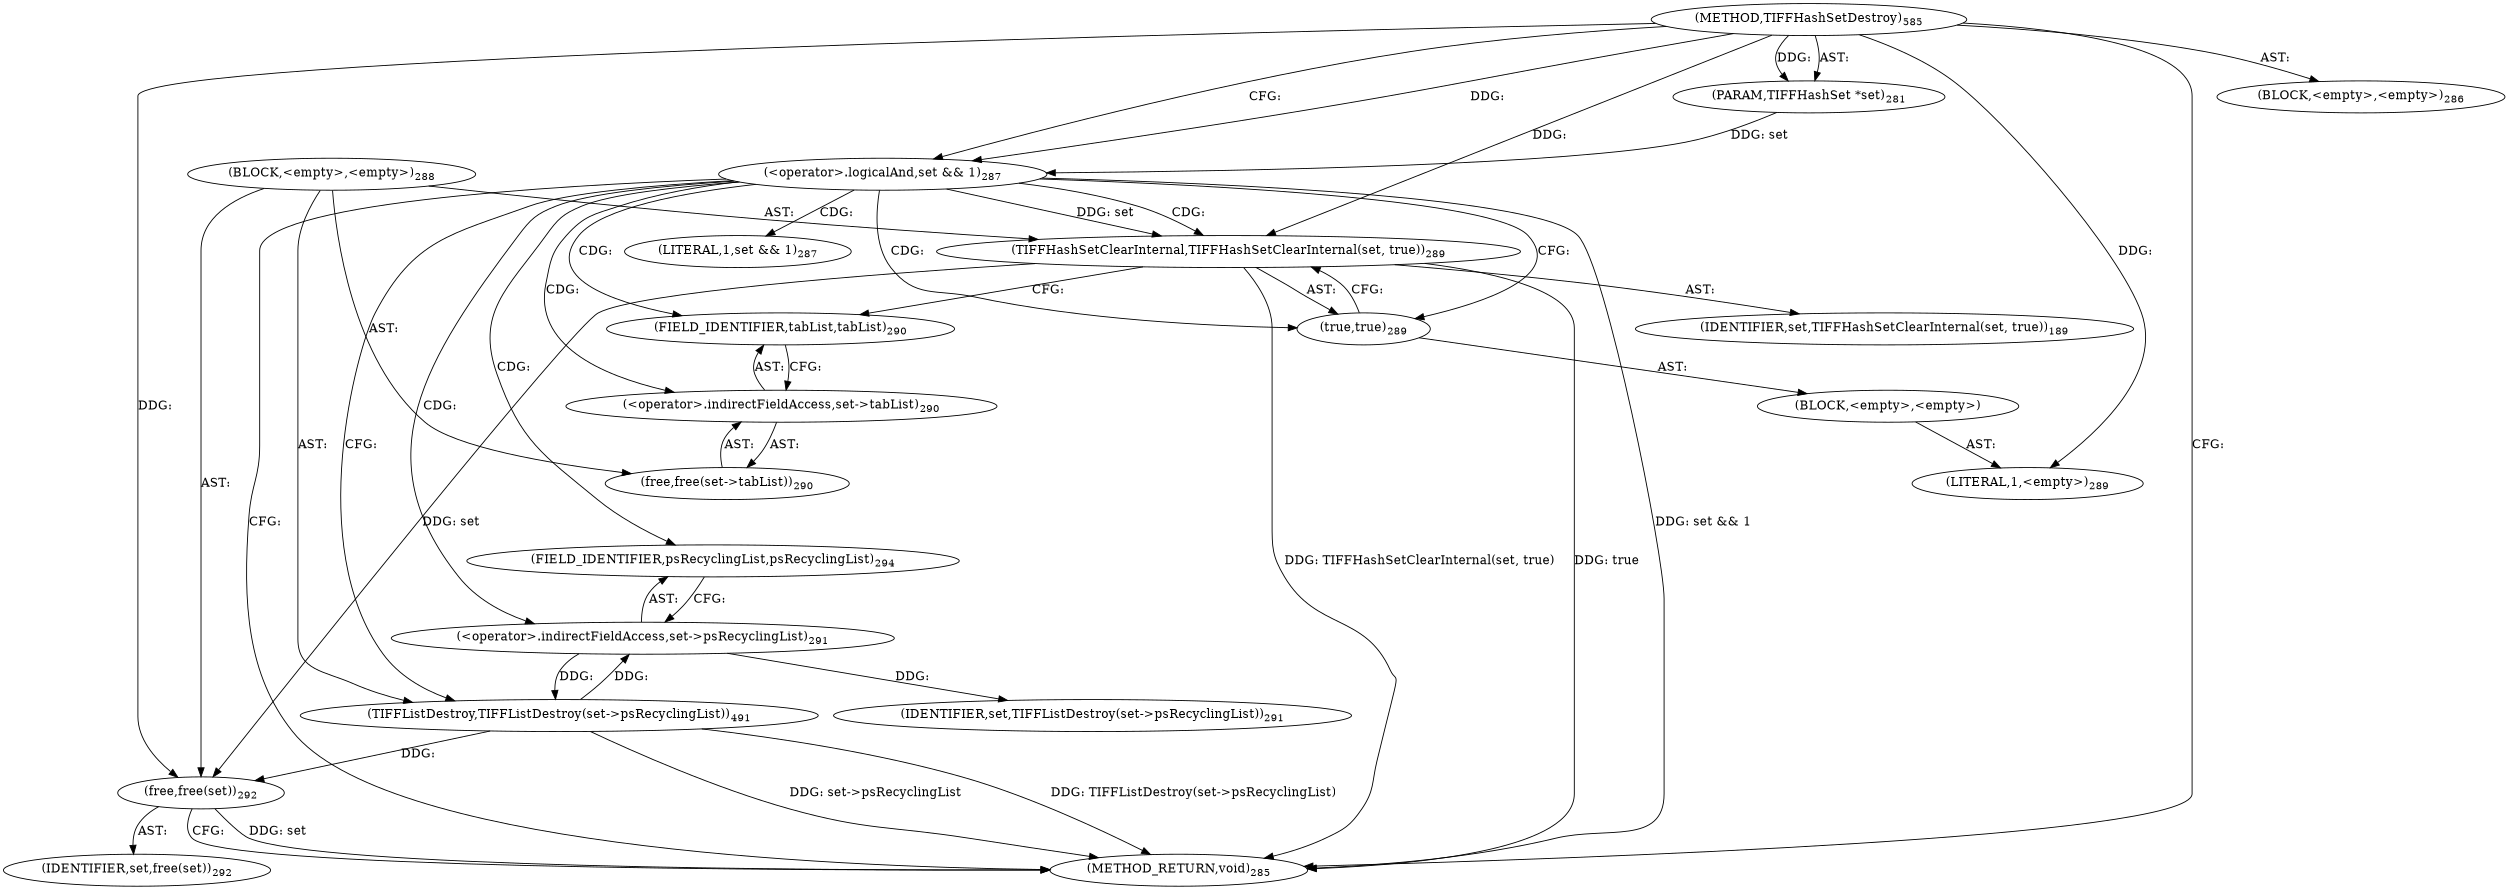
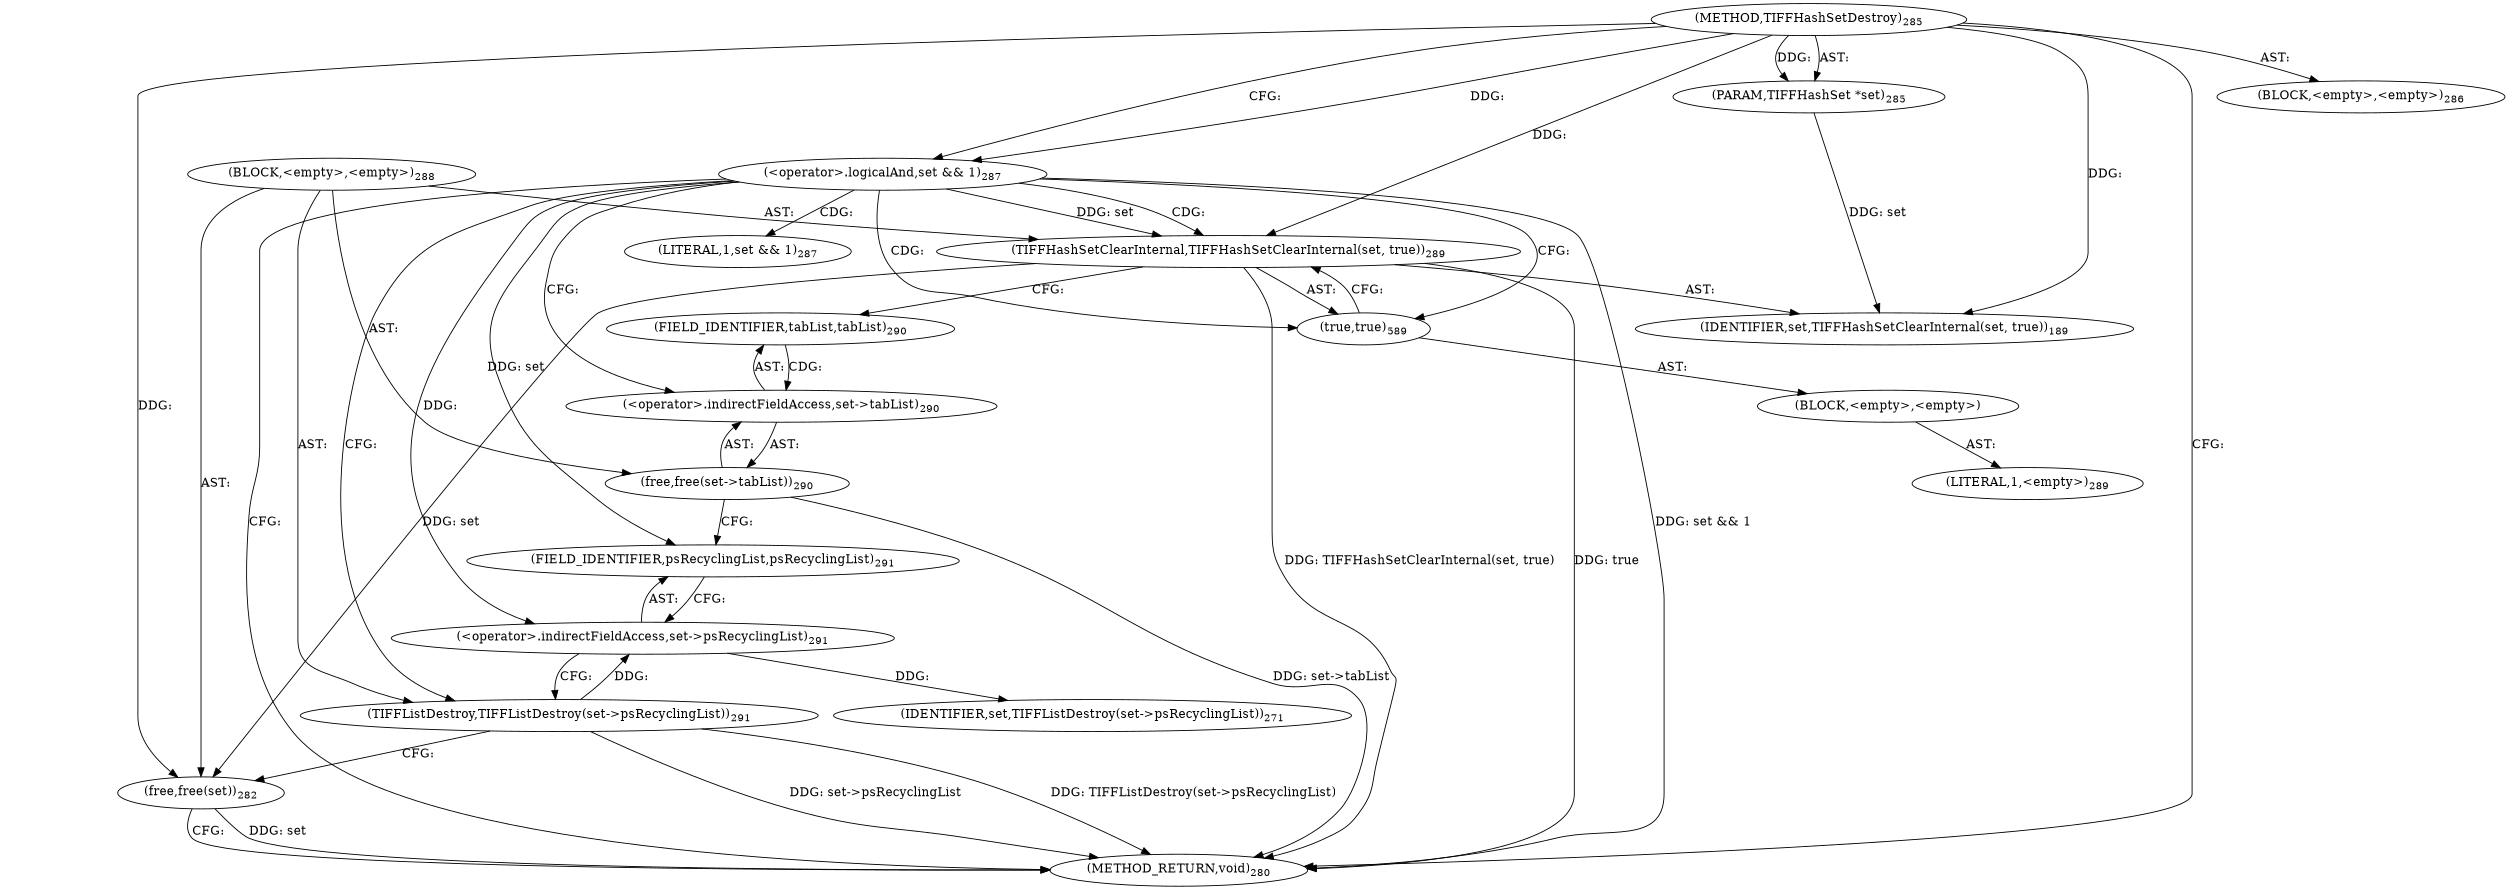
(1913, 18) -> (1913, 18)
(1896, 96) -> (1896, 96)
(1419, 165) -> (1845, 209)
(2083, 218) -> (2088, 156)
(594, 224) -> none
(565, 290) -> (565, 290)
(1397, 328) -> (1397, 328)
(516, 368) -> (516, 368)
(808, 368) -> (808, 368)
(442, 406) -> (442, 406)
none -> (721, 518)
(885, 560) -> (885, 560)
none -> (1171, 643)
(578, 677) -> (578, 677)
(741, 714) -> (741, 714)
(1274, 714) -> (1274, 714)
(420, 754) -> (420, 754)
(248, 792) -> (248, 792)
(1261, 869) -> (1261, 869)
(137, 870) -> none
